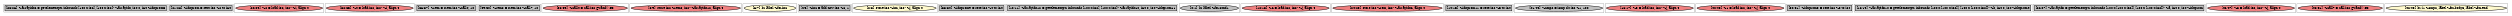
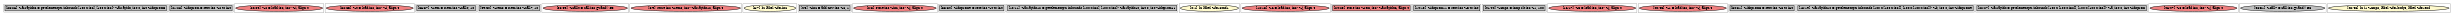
(895, 8) -> (895, 8)
(1209, 8) -> (1209, 8)
(1388, 8) -> (1371, 8)
(1559, 8) -> (1514, 8)
(2340, 8) -> (2283, 8)
